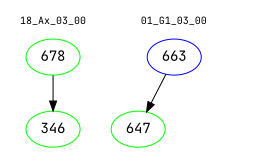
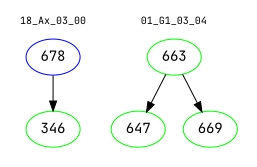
(174, 22) -> (174, 22)
(53, 57) -> (53, 57)
(174, 57) -> (174, 57)
none -> (210, 129)
